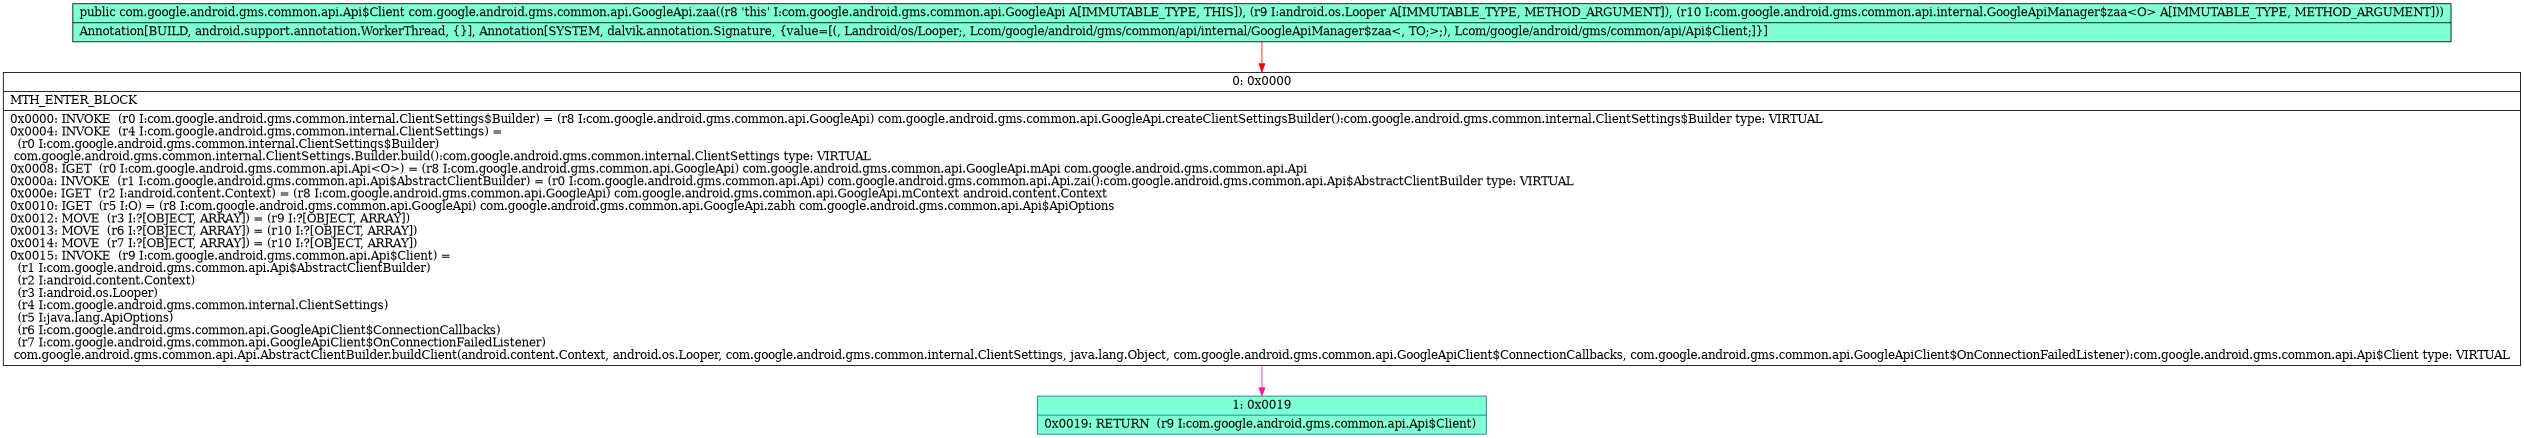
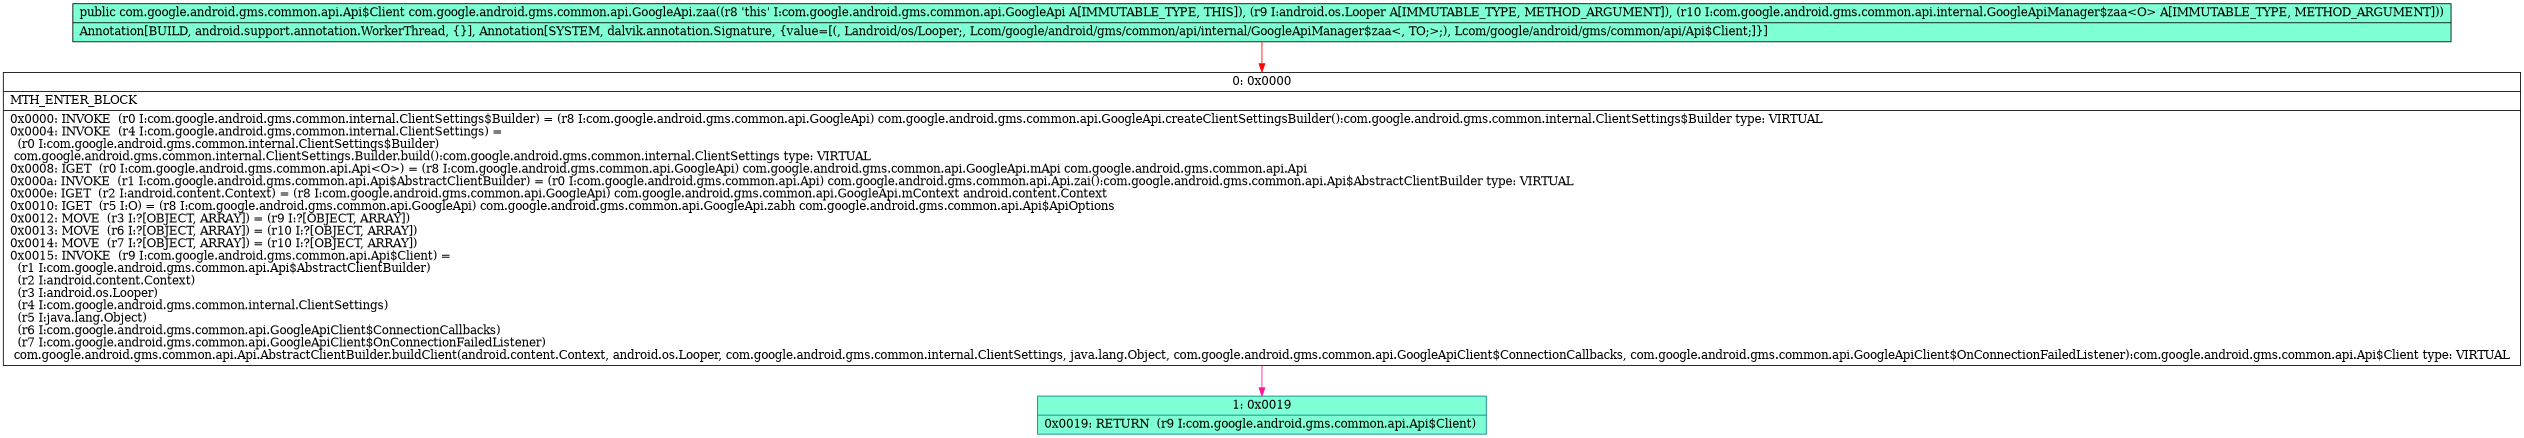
(92, 318) -> (79, 318)
